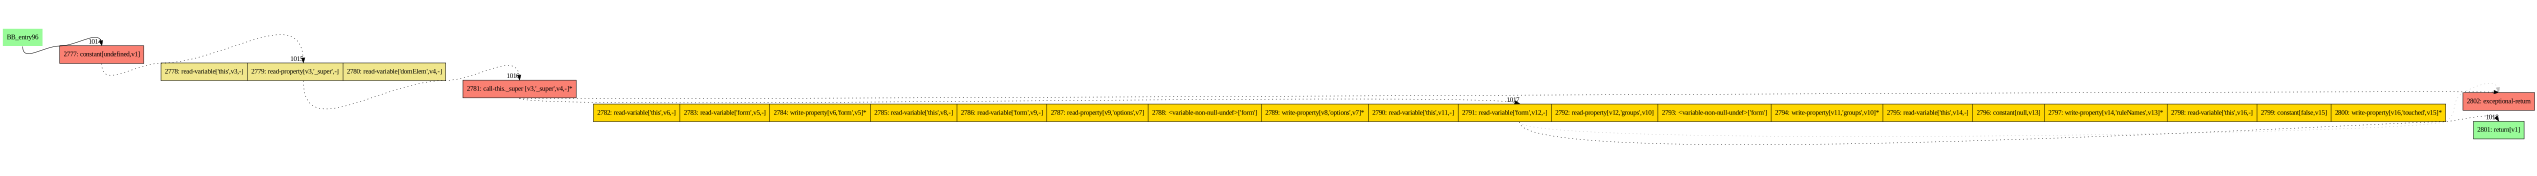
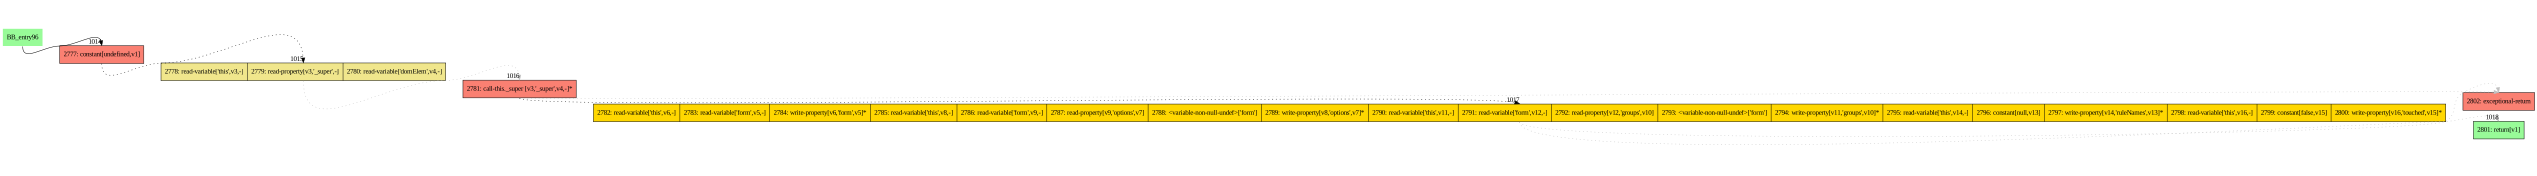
(405, 88) -> (405, 88)
(1507, 95) -> (1507, 95)
(2007, 140) -> (2007, 140)
